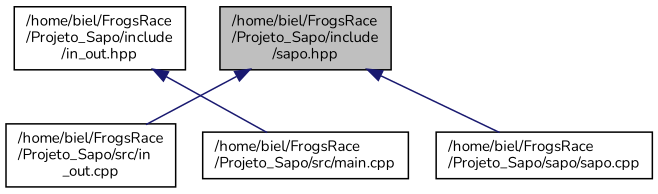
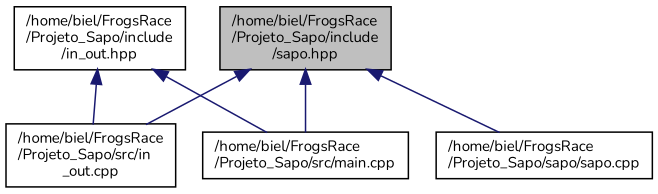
none -> (95, 104)
none -> (306, 108)
